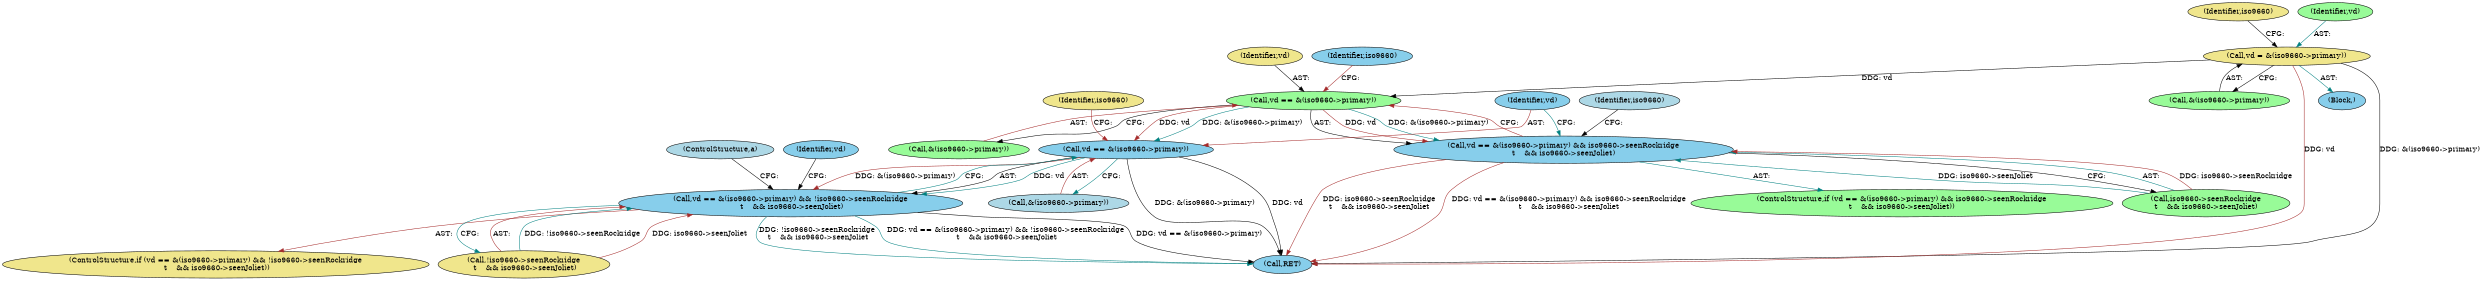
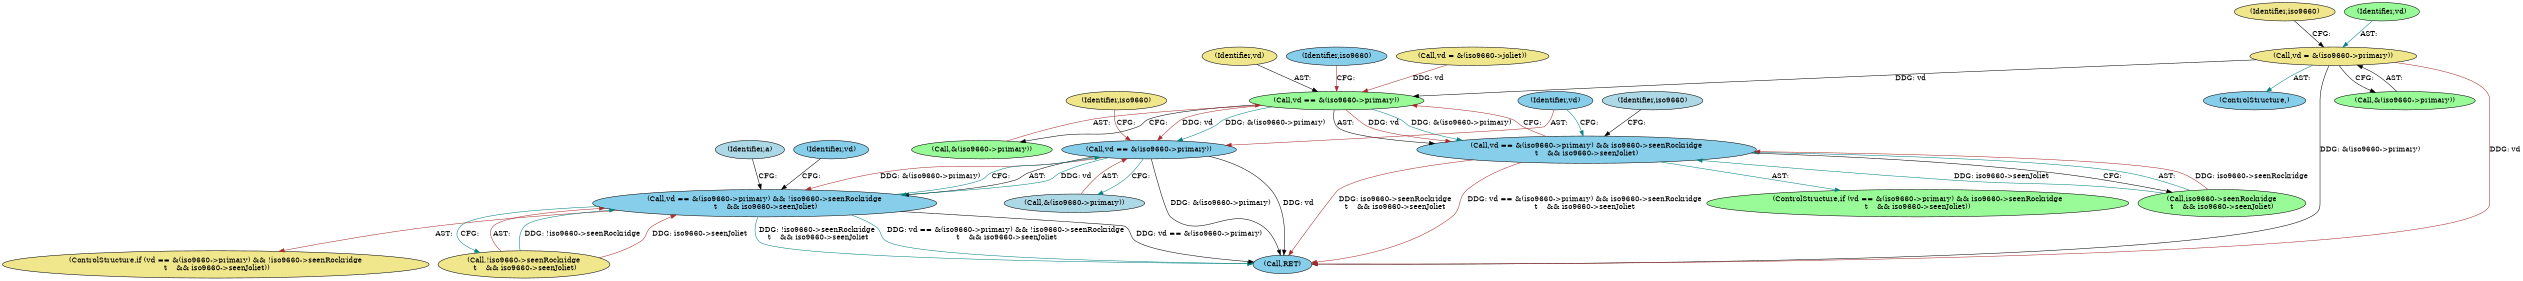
none -> (1473, 56)
(2342, 101) -> (2255, 101)
(720, 150) -> (750, 150)
